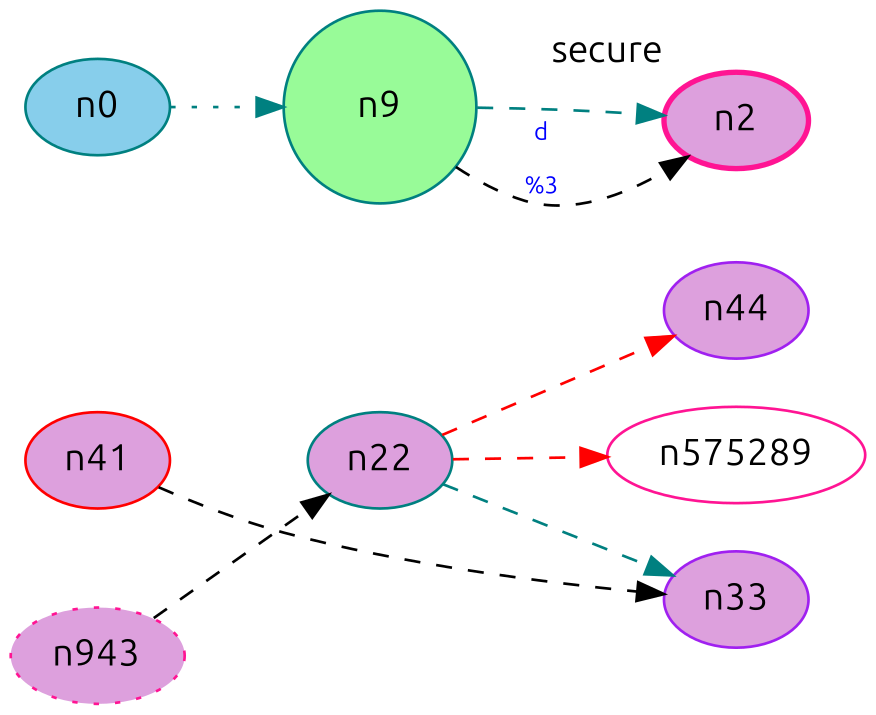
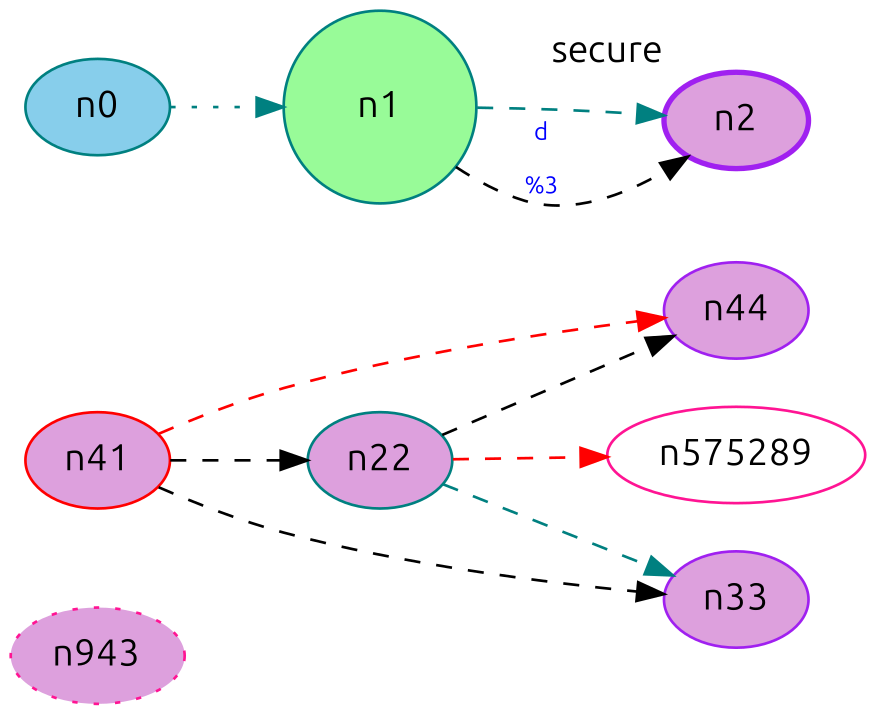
(380, 107) -> (380, 107)
(736, 120) -> (736, 120)
none -> (394, 361)
(545, 391) -> (545, 391)
(230, 564) -> (225, 460)
